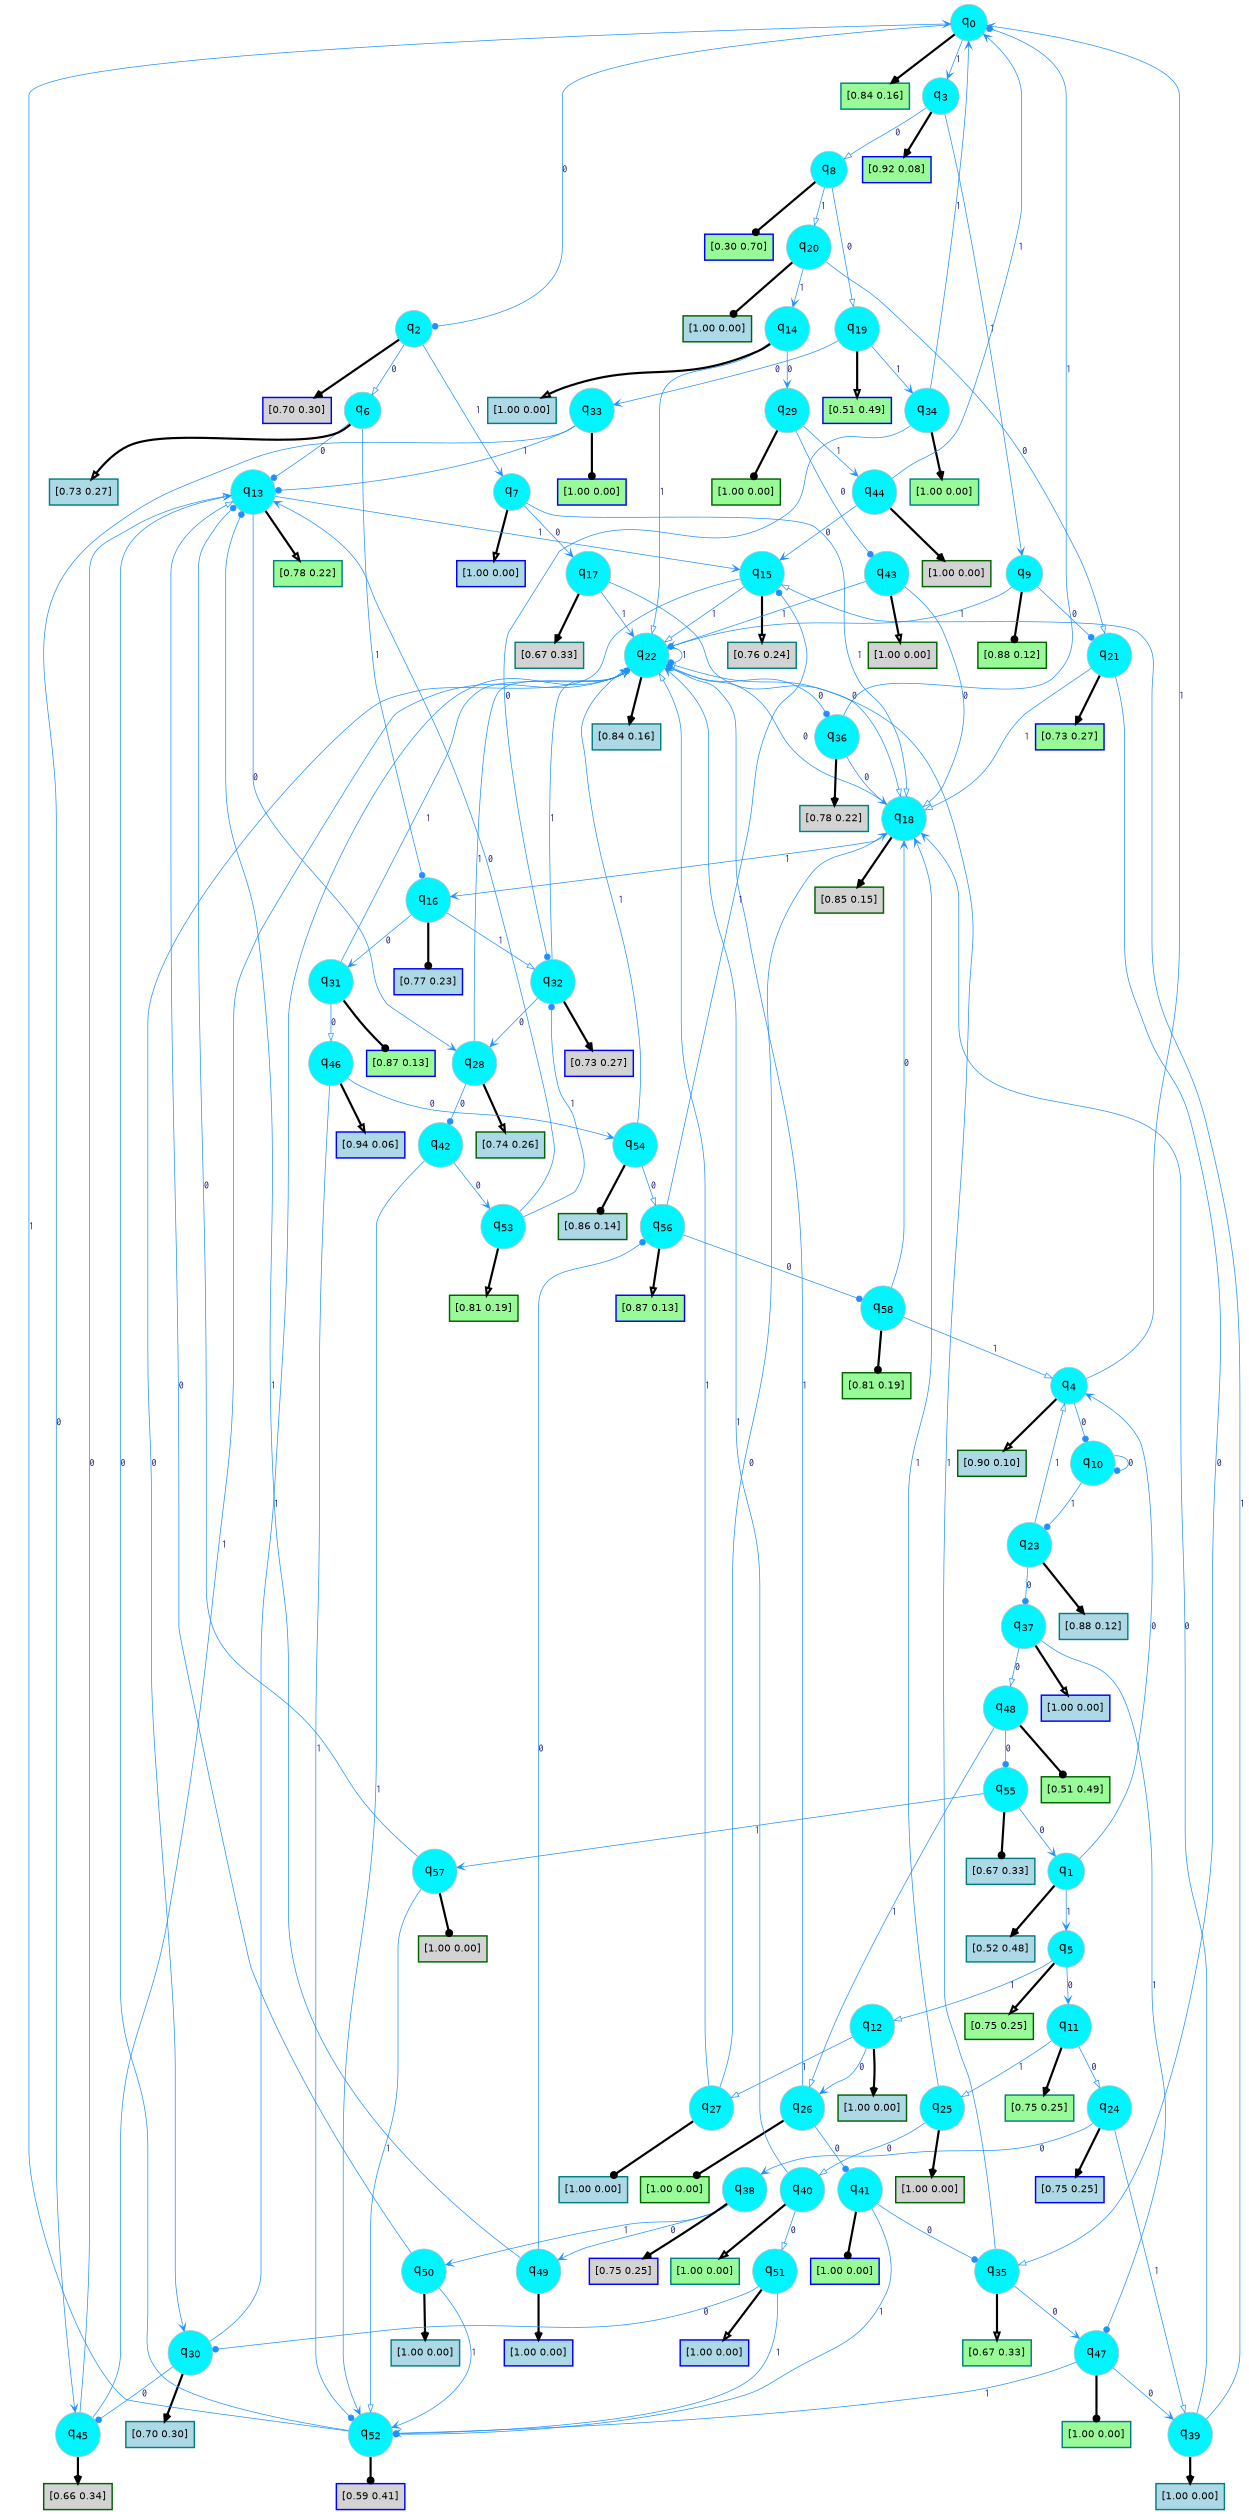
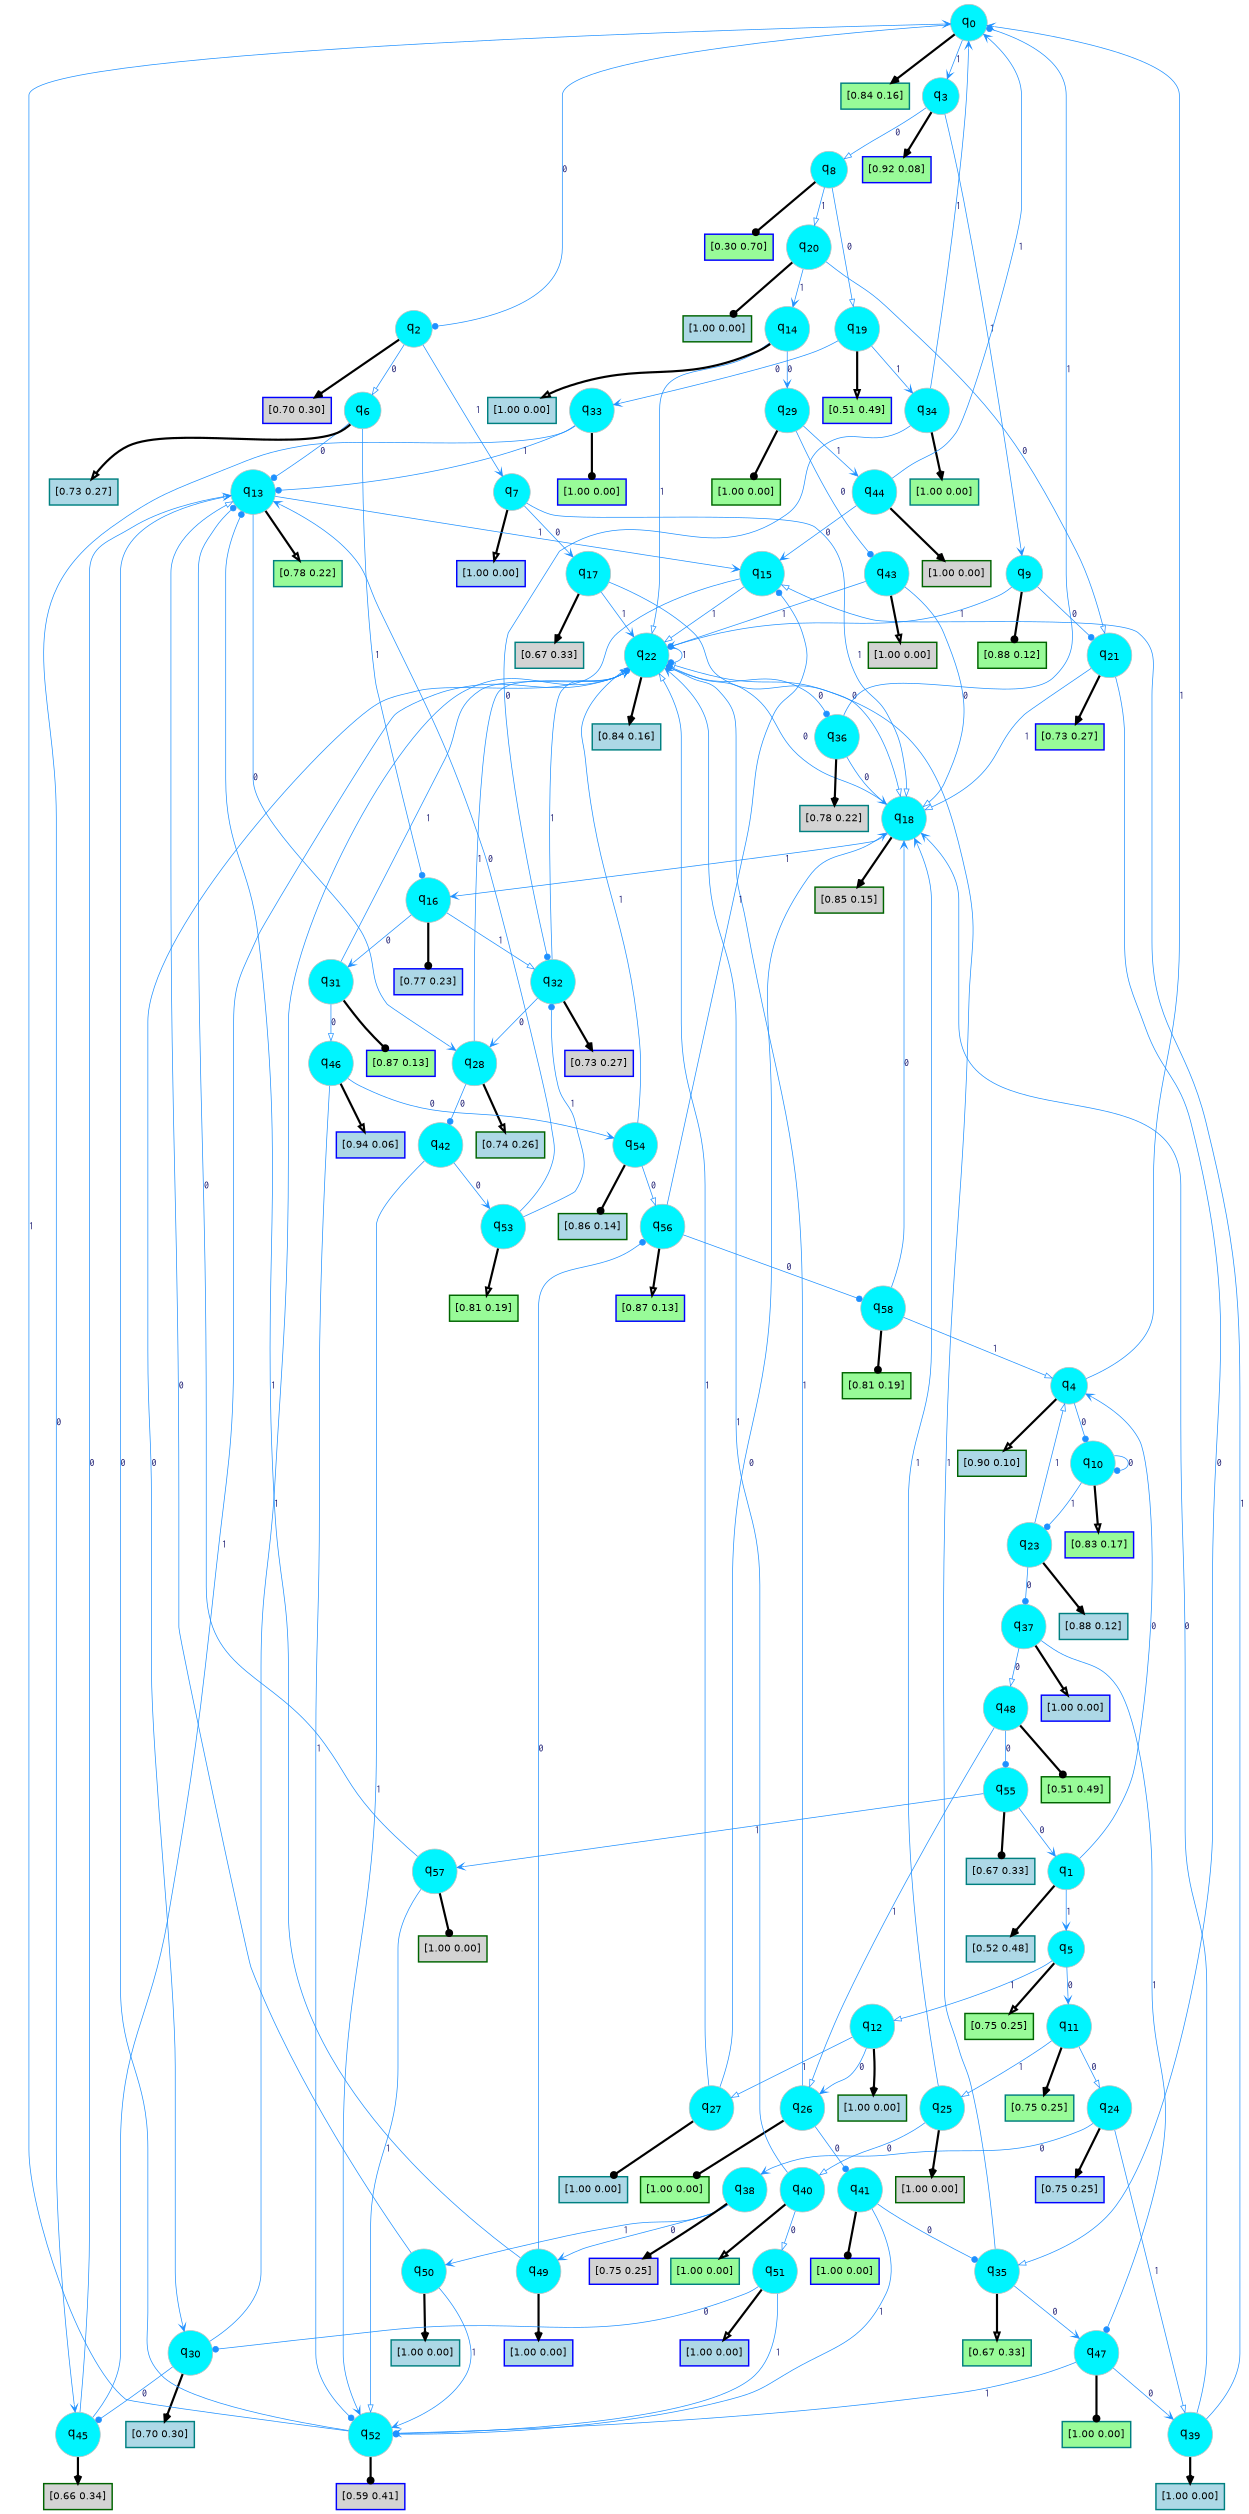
(762, 655) -> none
none -> (1099, 1545)
